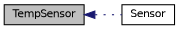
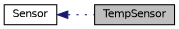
(108, 15) -> (81, 15)
